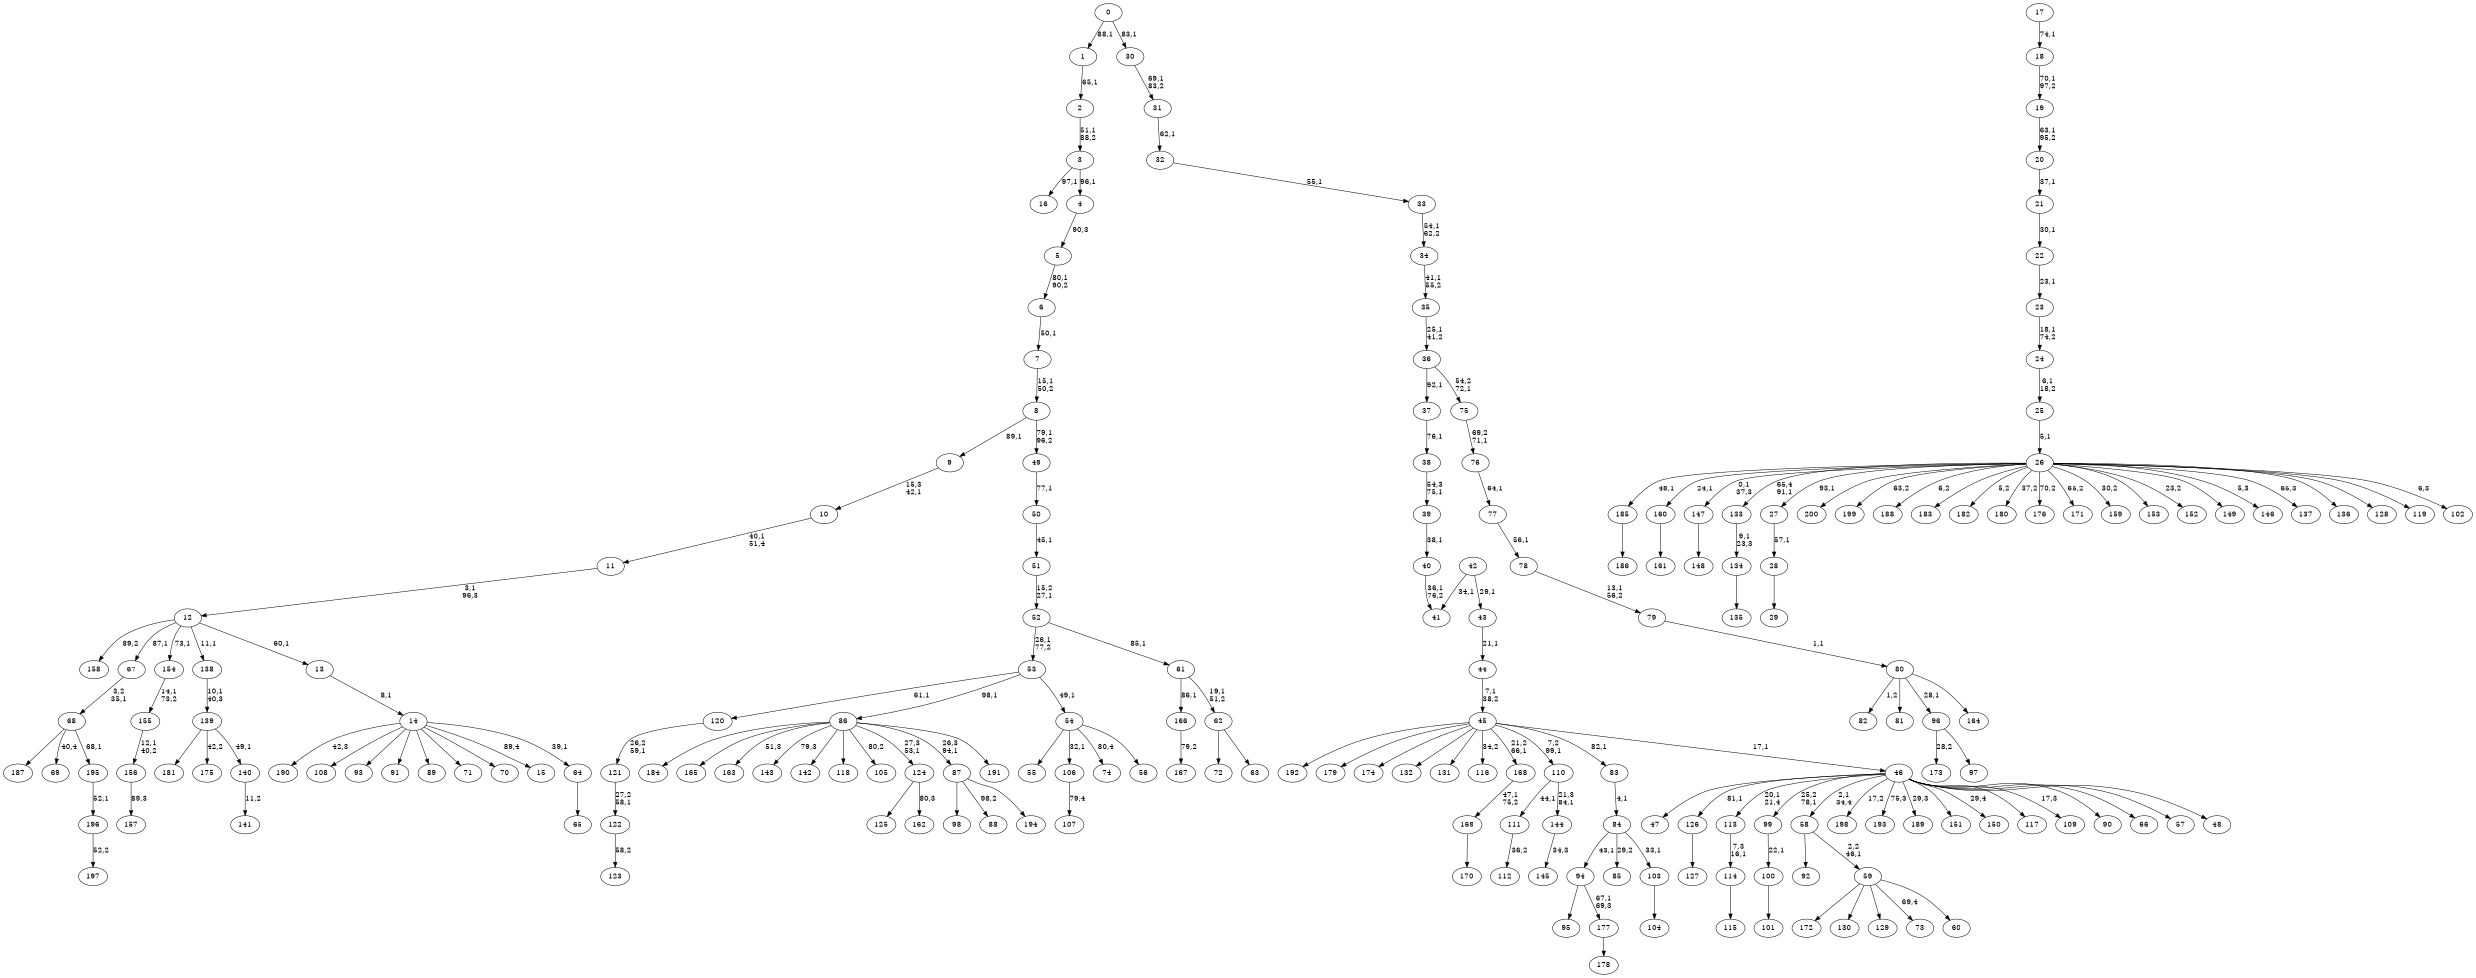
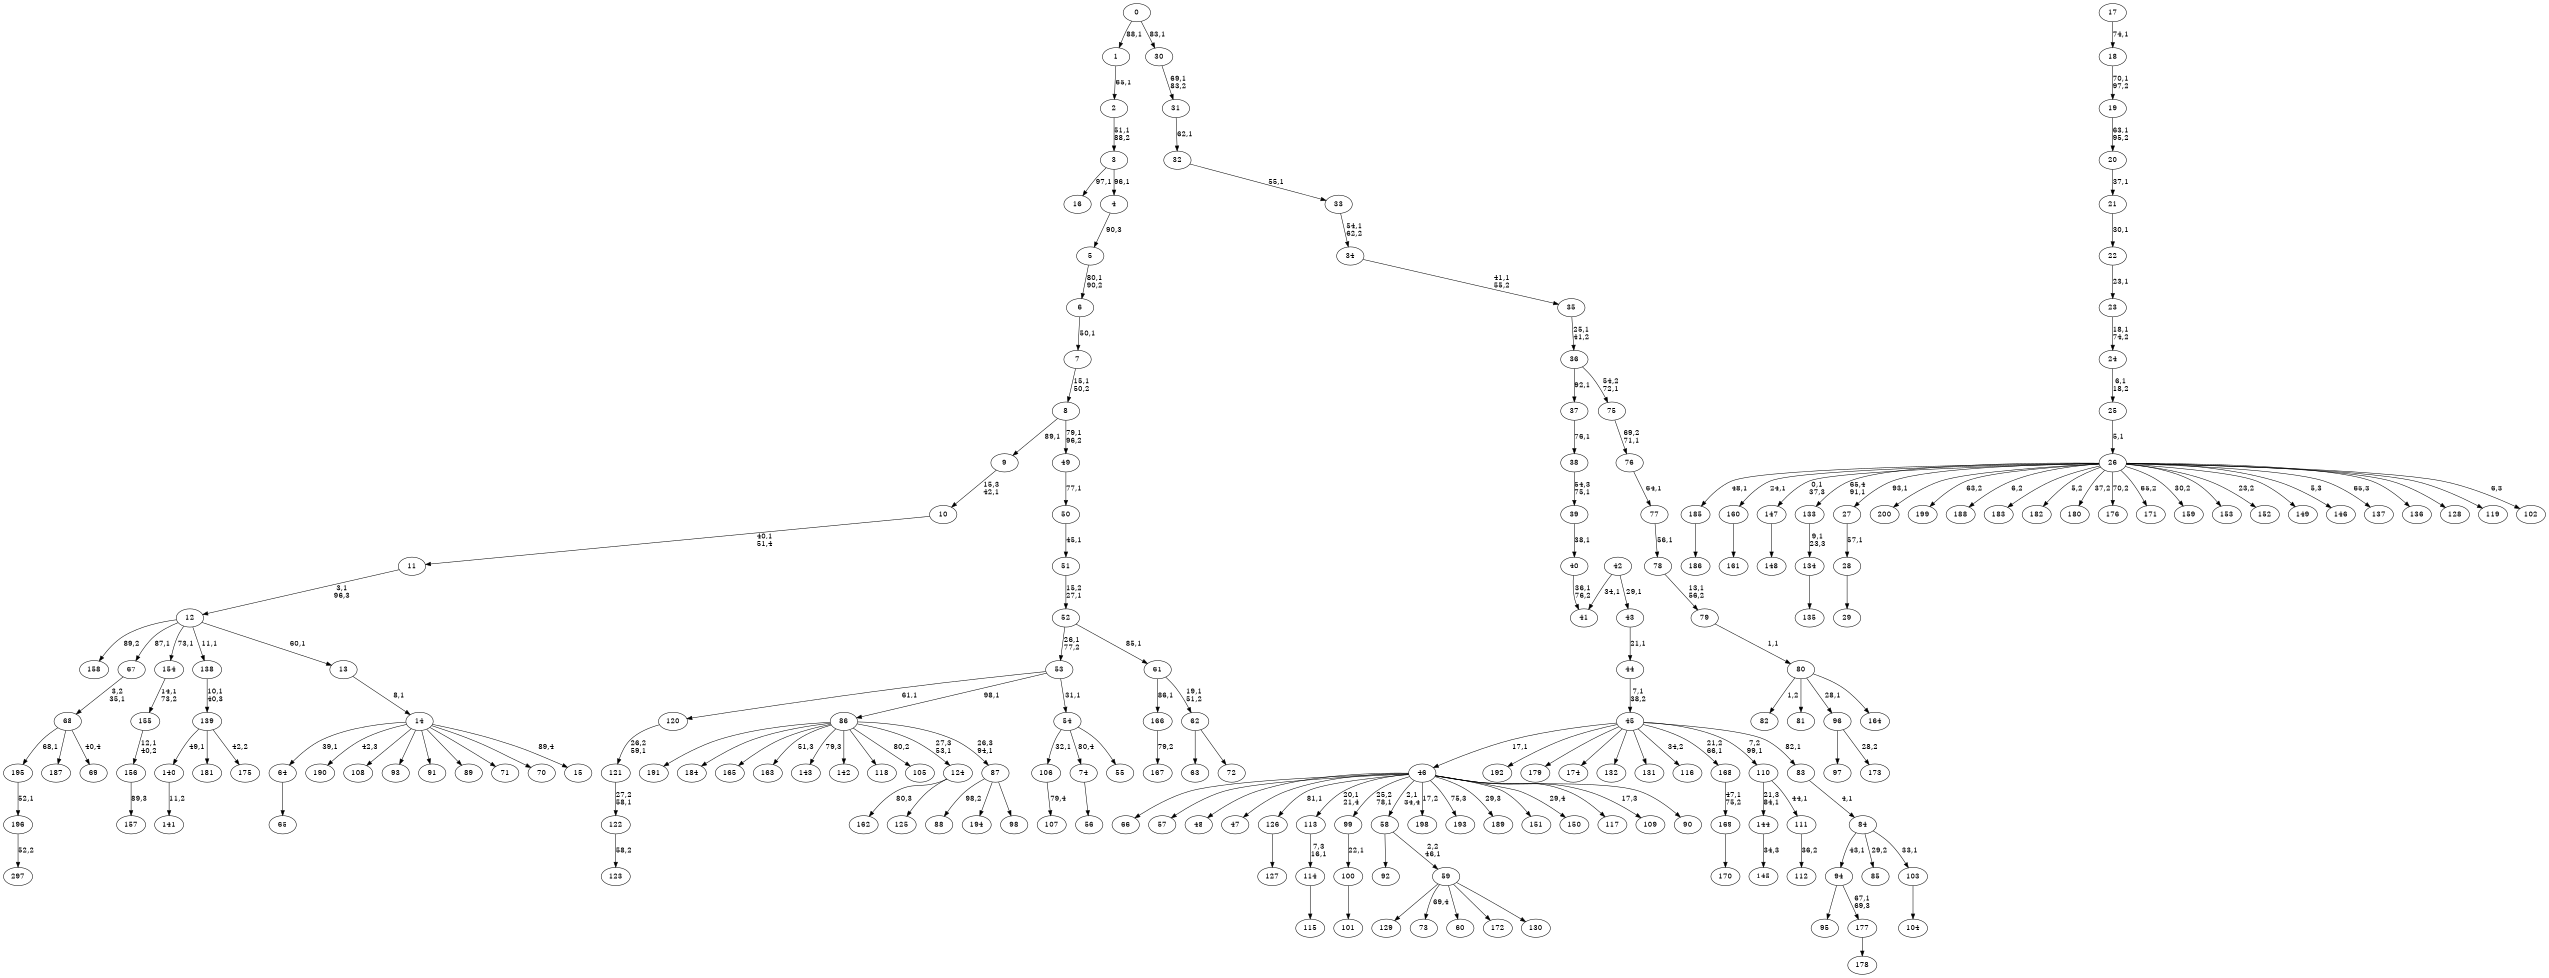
(1067, 696) -> (1073, 696)
(1112, 737) -> (1086, 796)
(93, 877) -> (18, 877)
